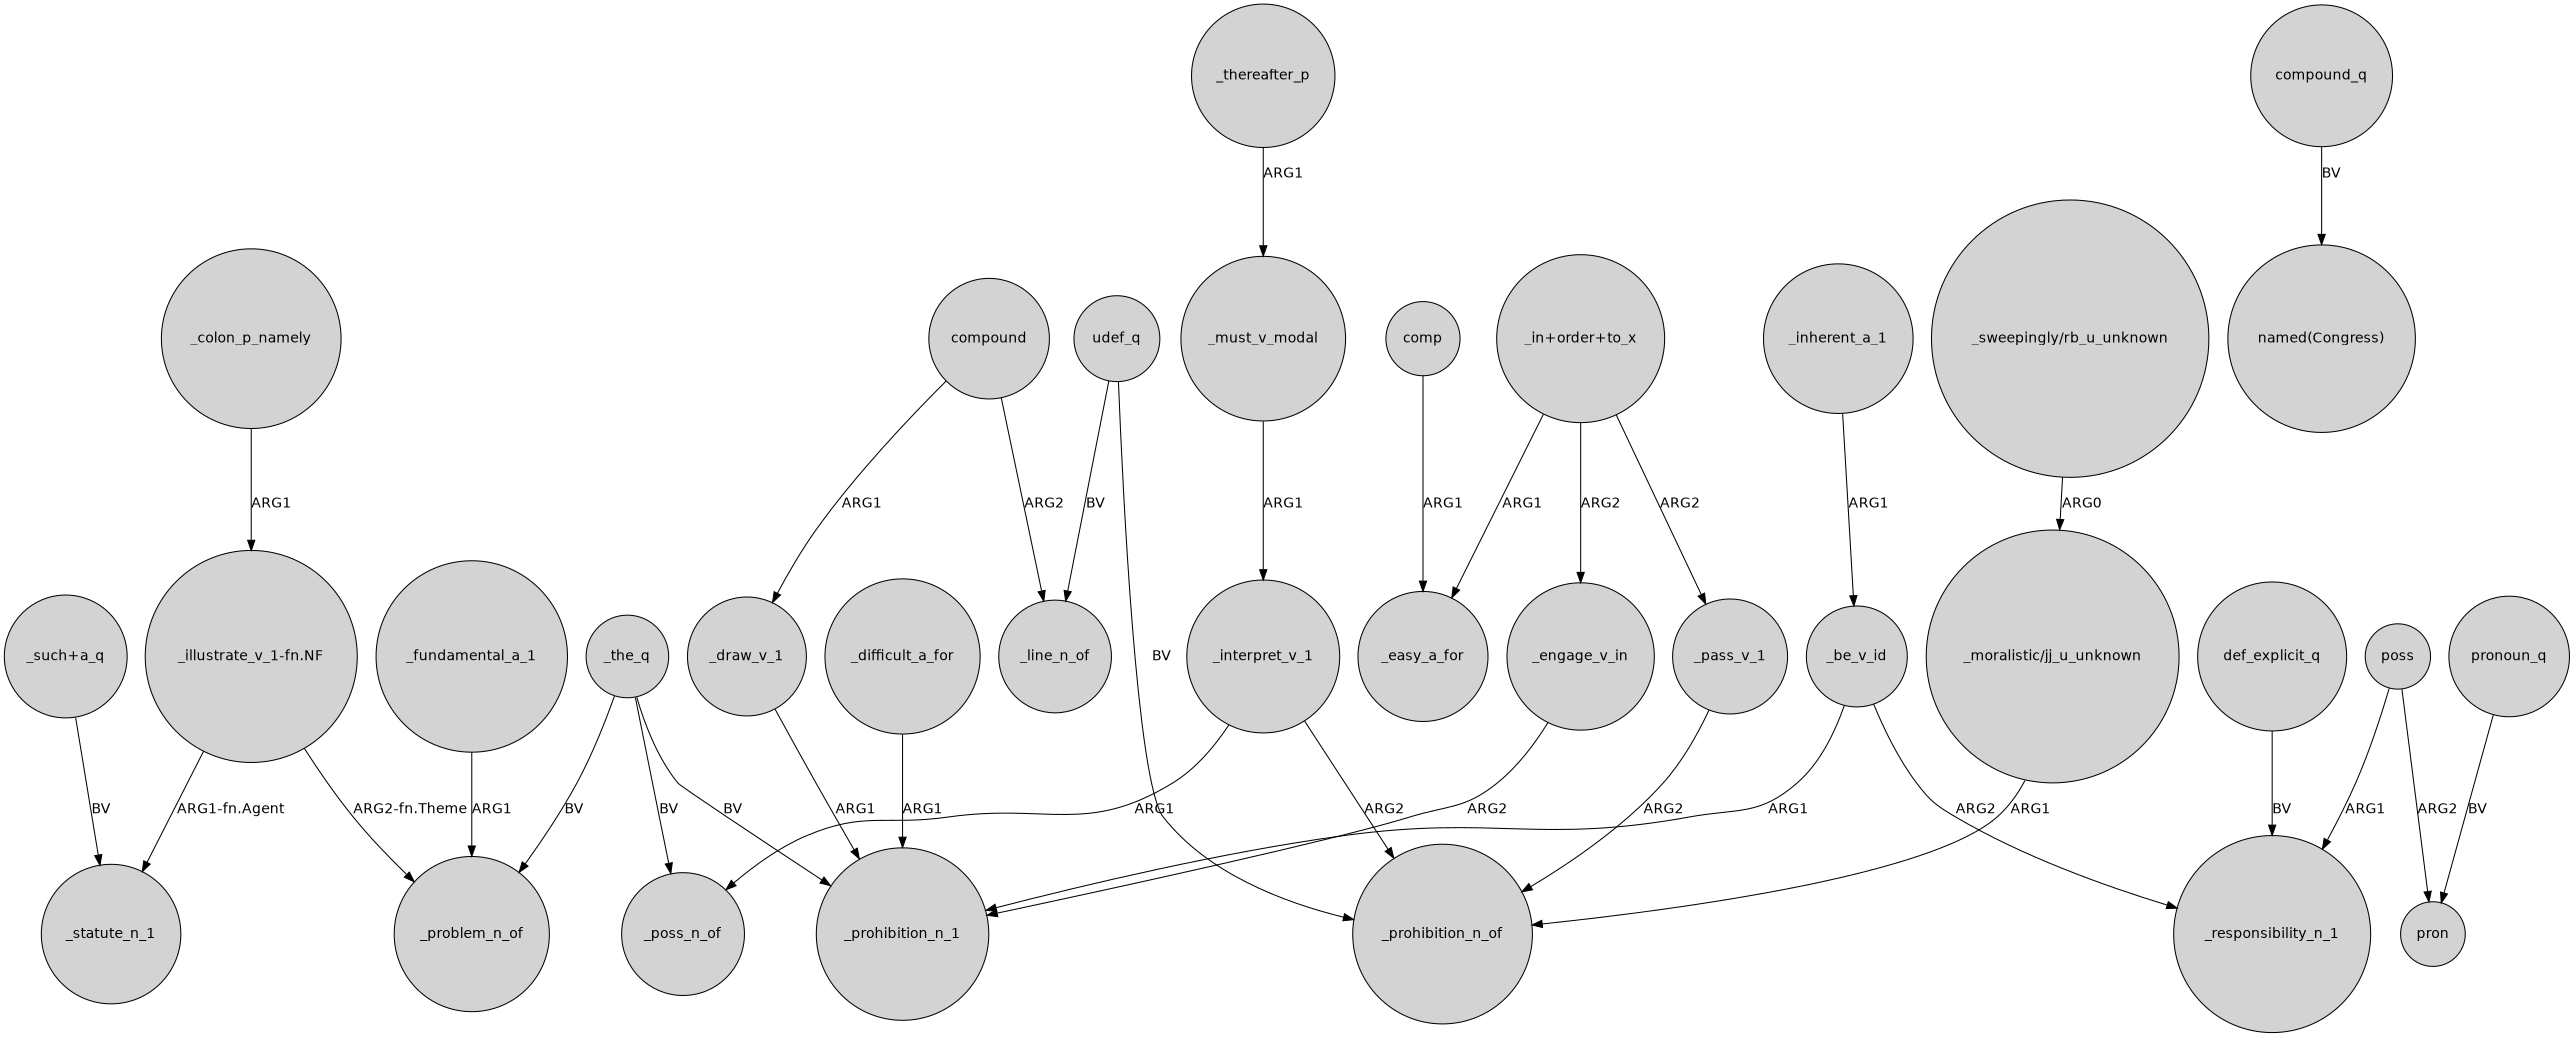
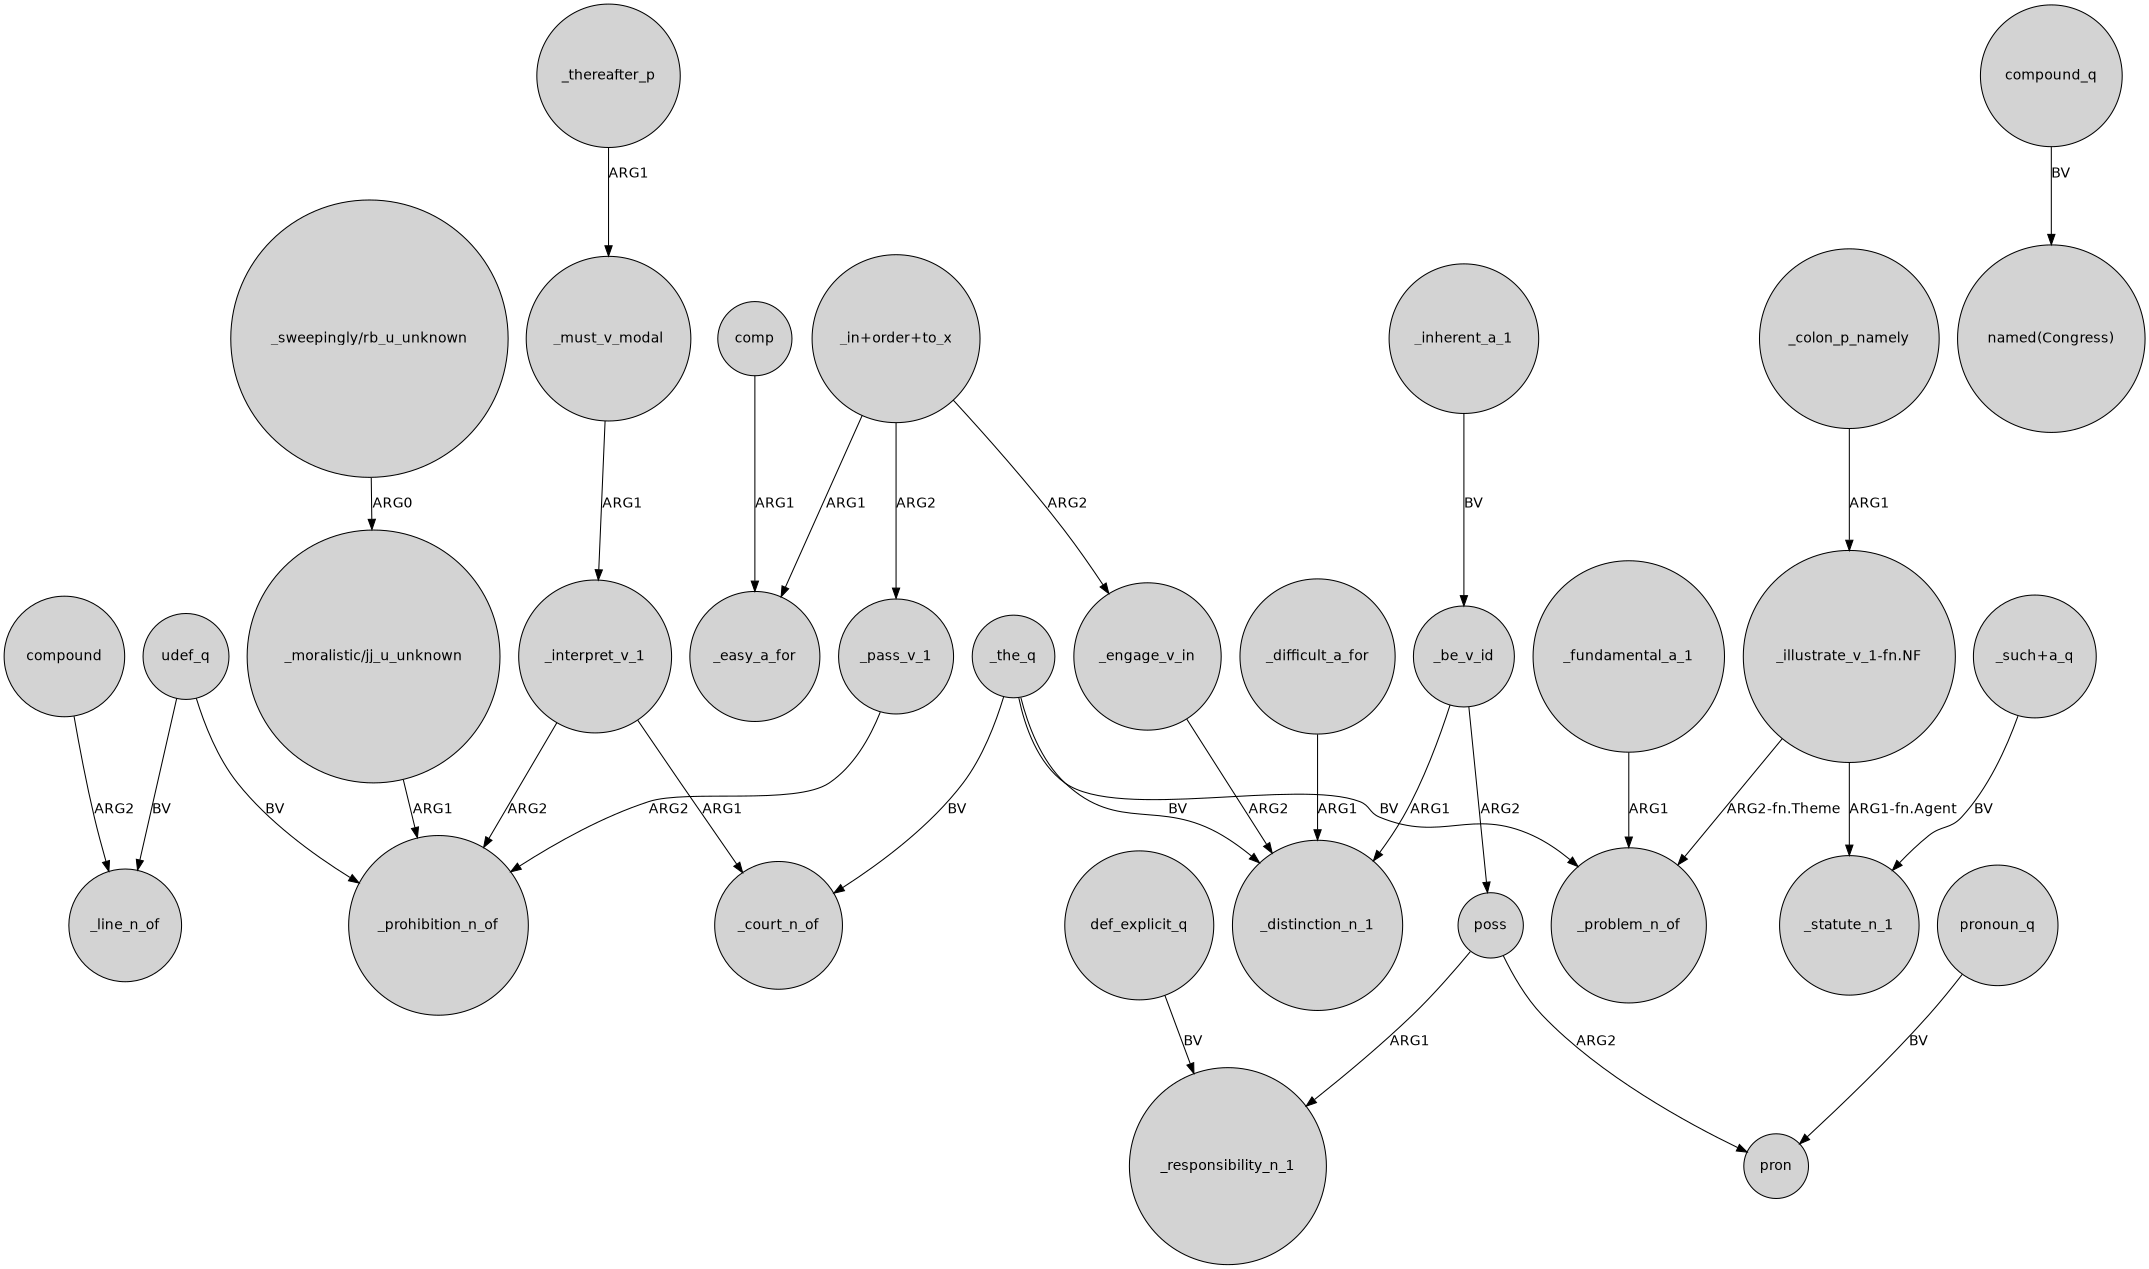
(1869, 504) -> (1474, 504)
(747, 656) -> none
(1994, 838) -> (1478, 794)
(683, 934) -> (779, 925)
(903, 934) -> (1318, 925)
